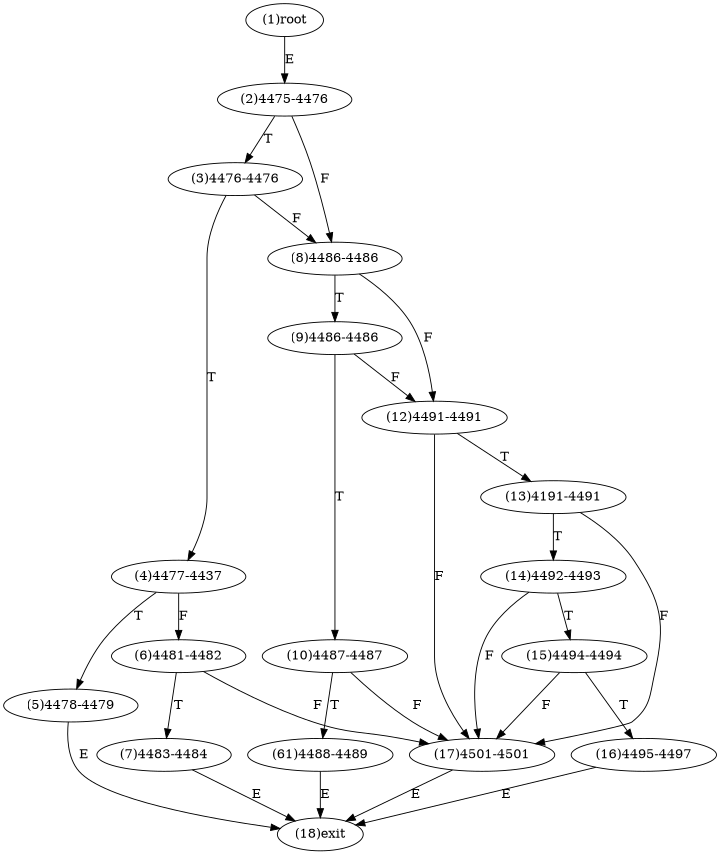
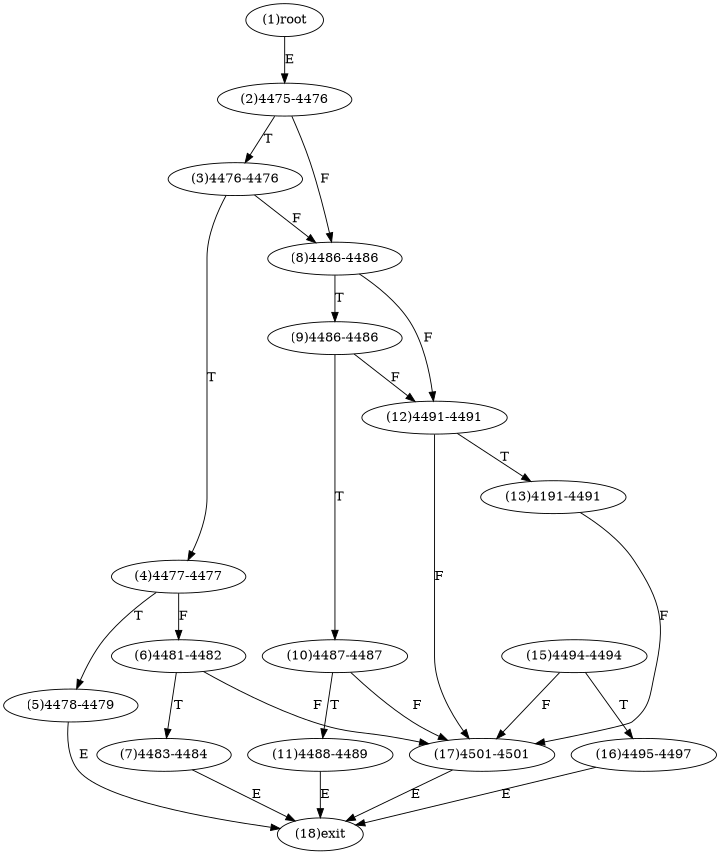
(179, 577) -> (179, 577)
(553, 577) -> none
(320, 755) -> (320, 755)
